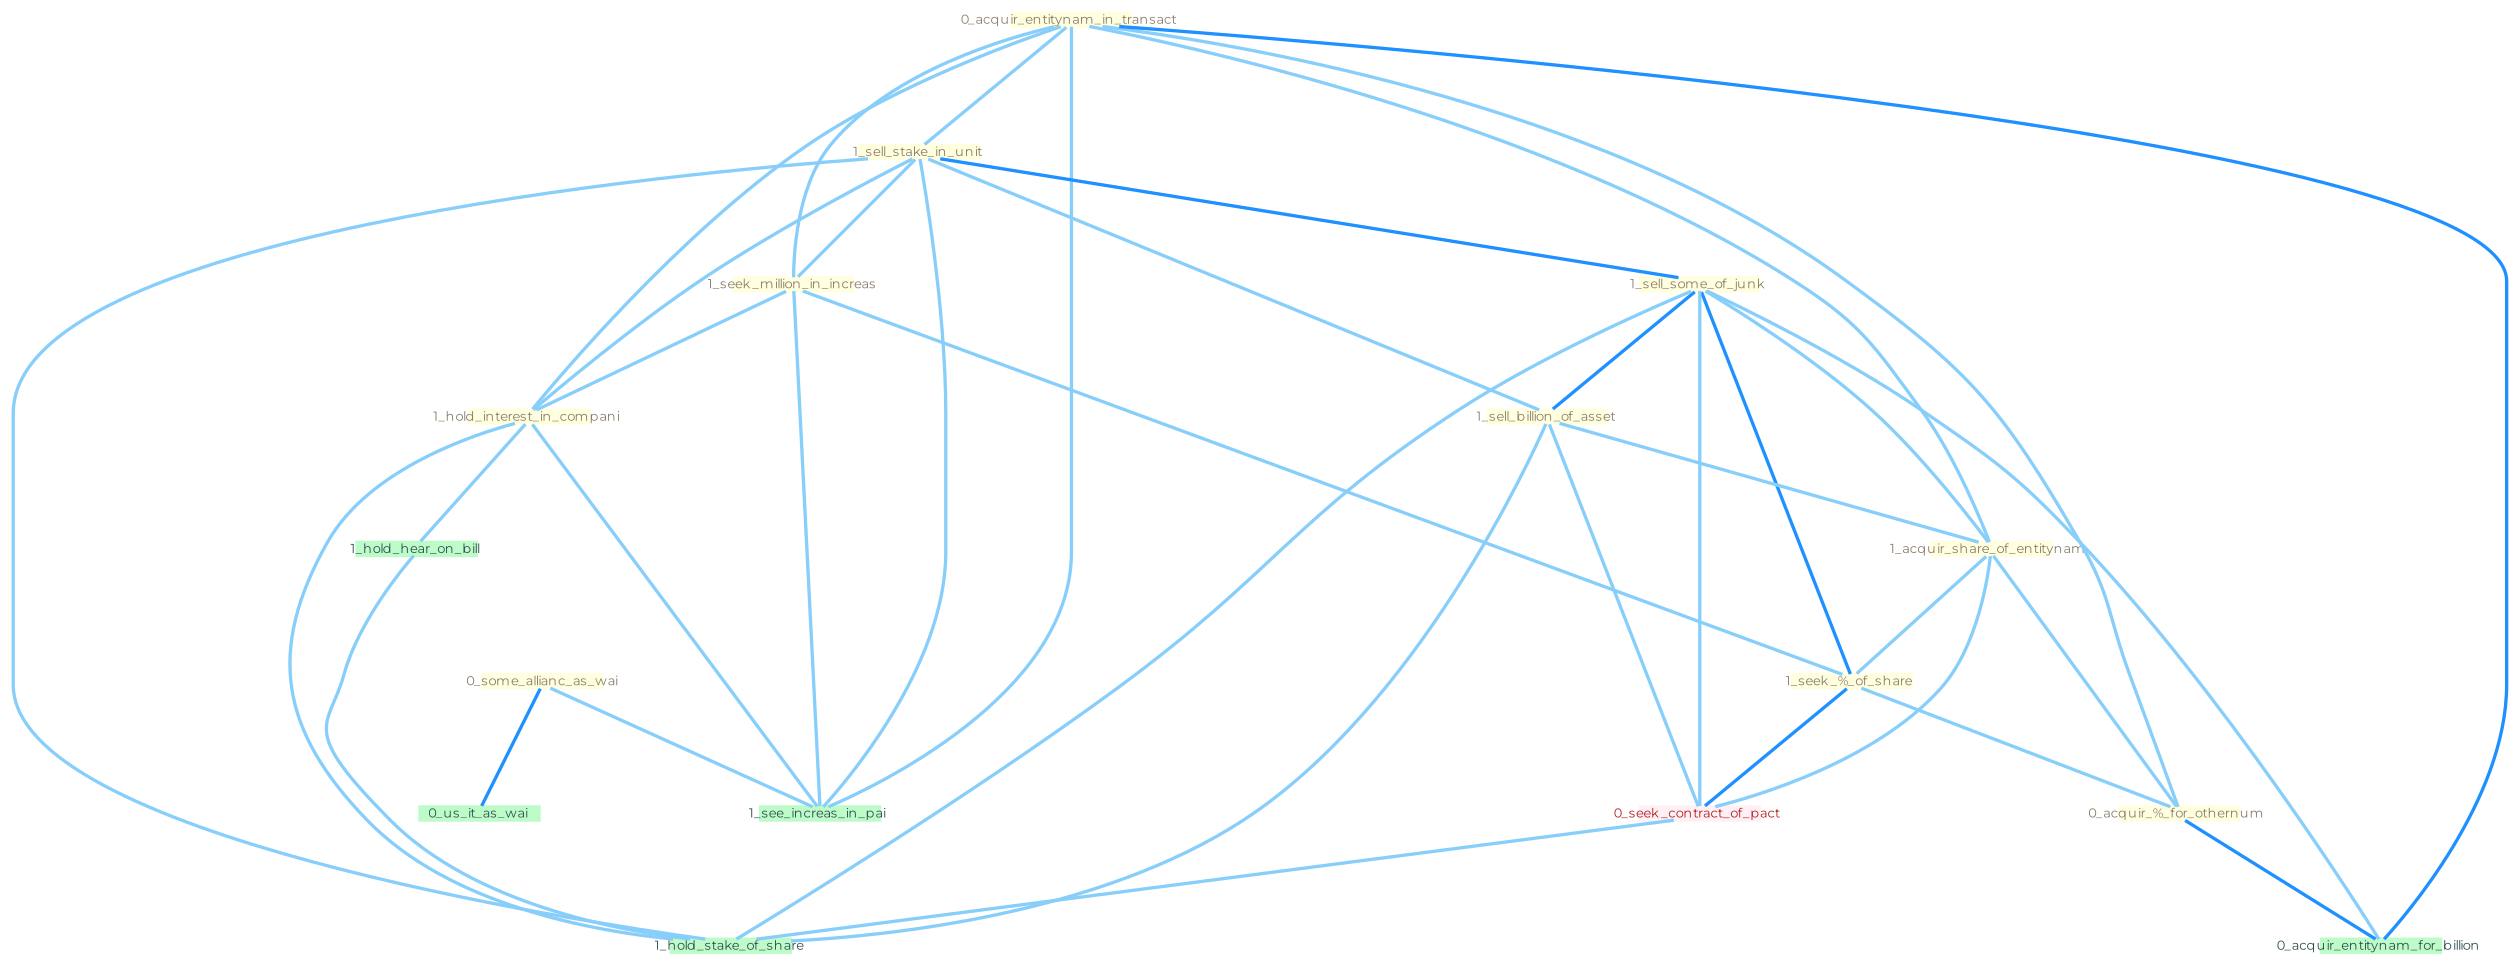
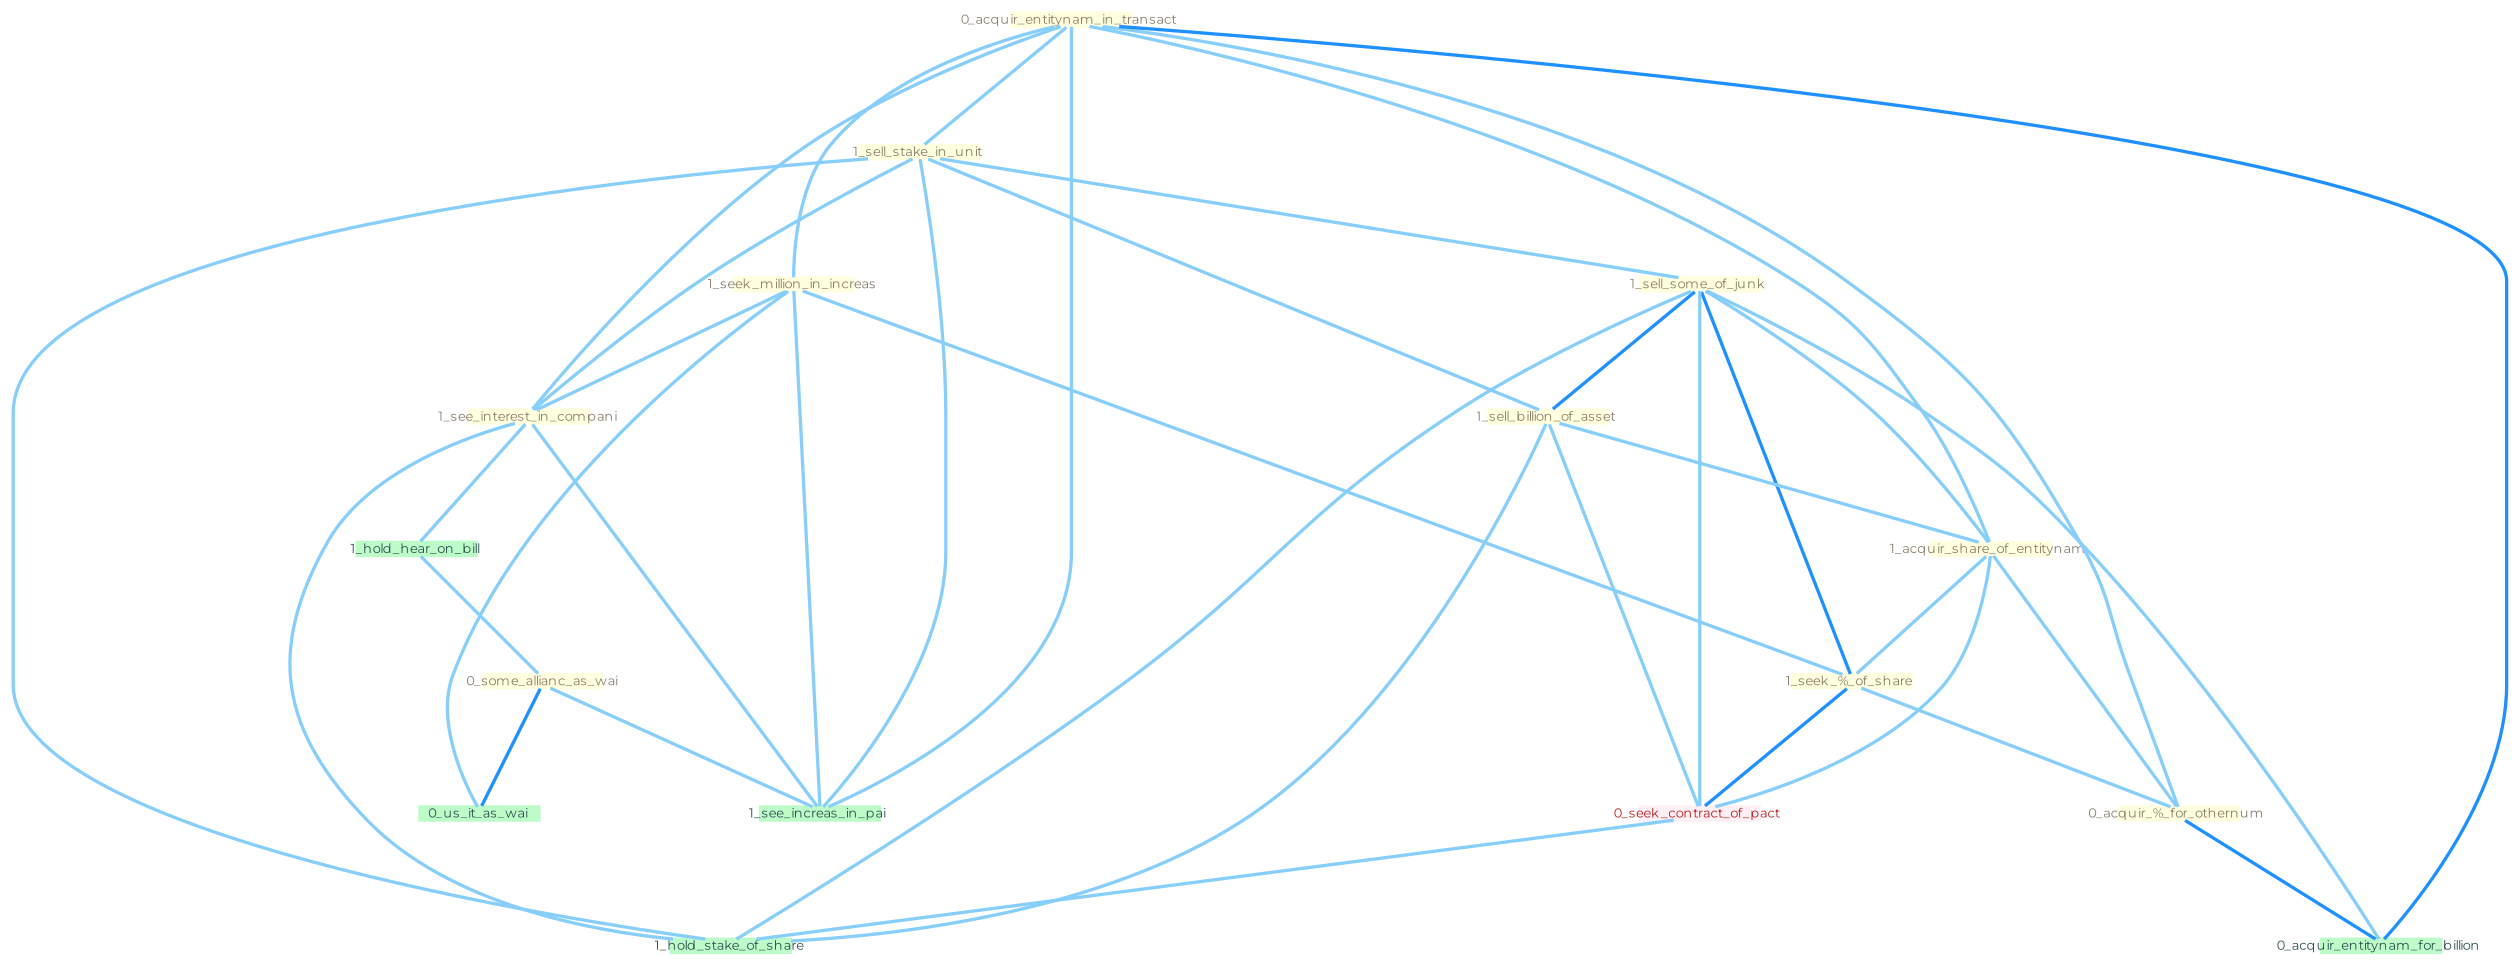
(857, 218) -> (550, 513)
(1309, 218) -> (1309, 218)
(529, 417) -> (529, 417)
(327, 724) -> (465, 600)
